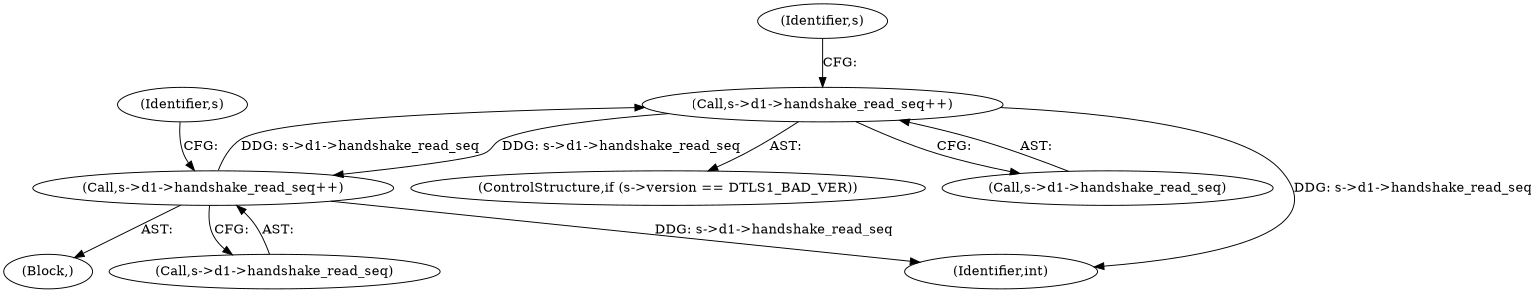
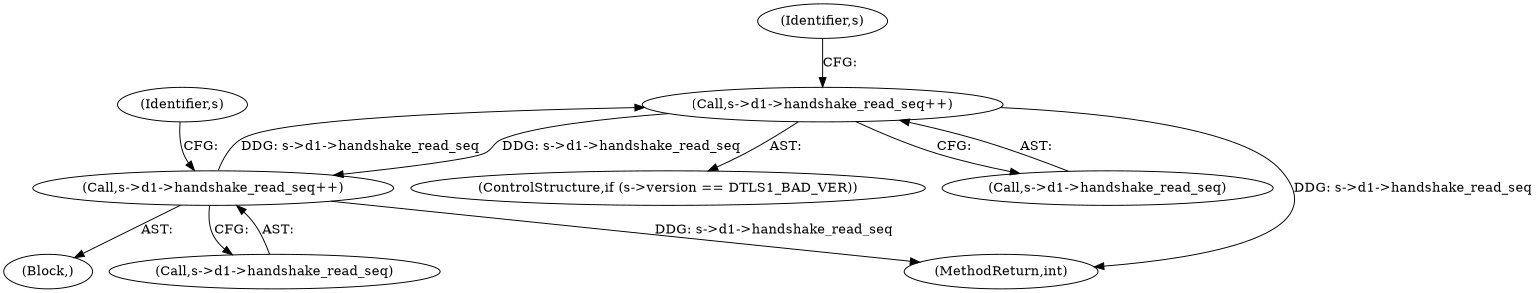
(1001, 272) -> (1001, 272)
